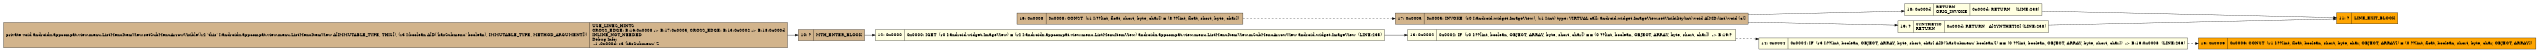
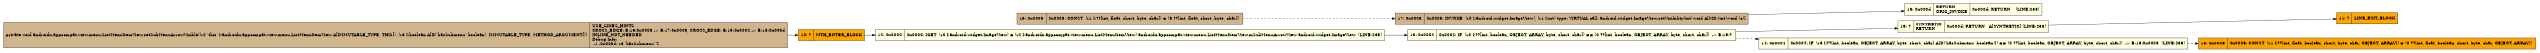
(2188, 14) -> none
(1821, 24) -> (1815, 30)
(831, 35) -> (831, 35)
